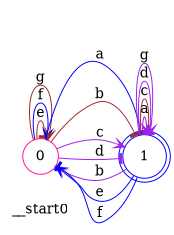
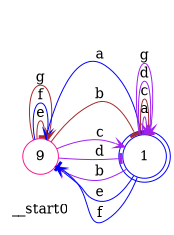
(41, 156) -> (41, 156)
